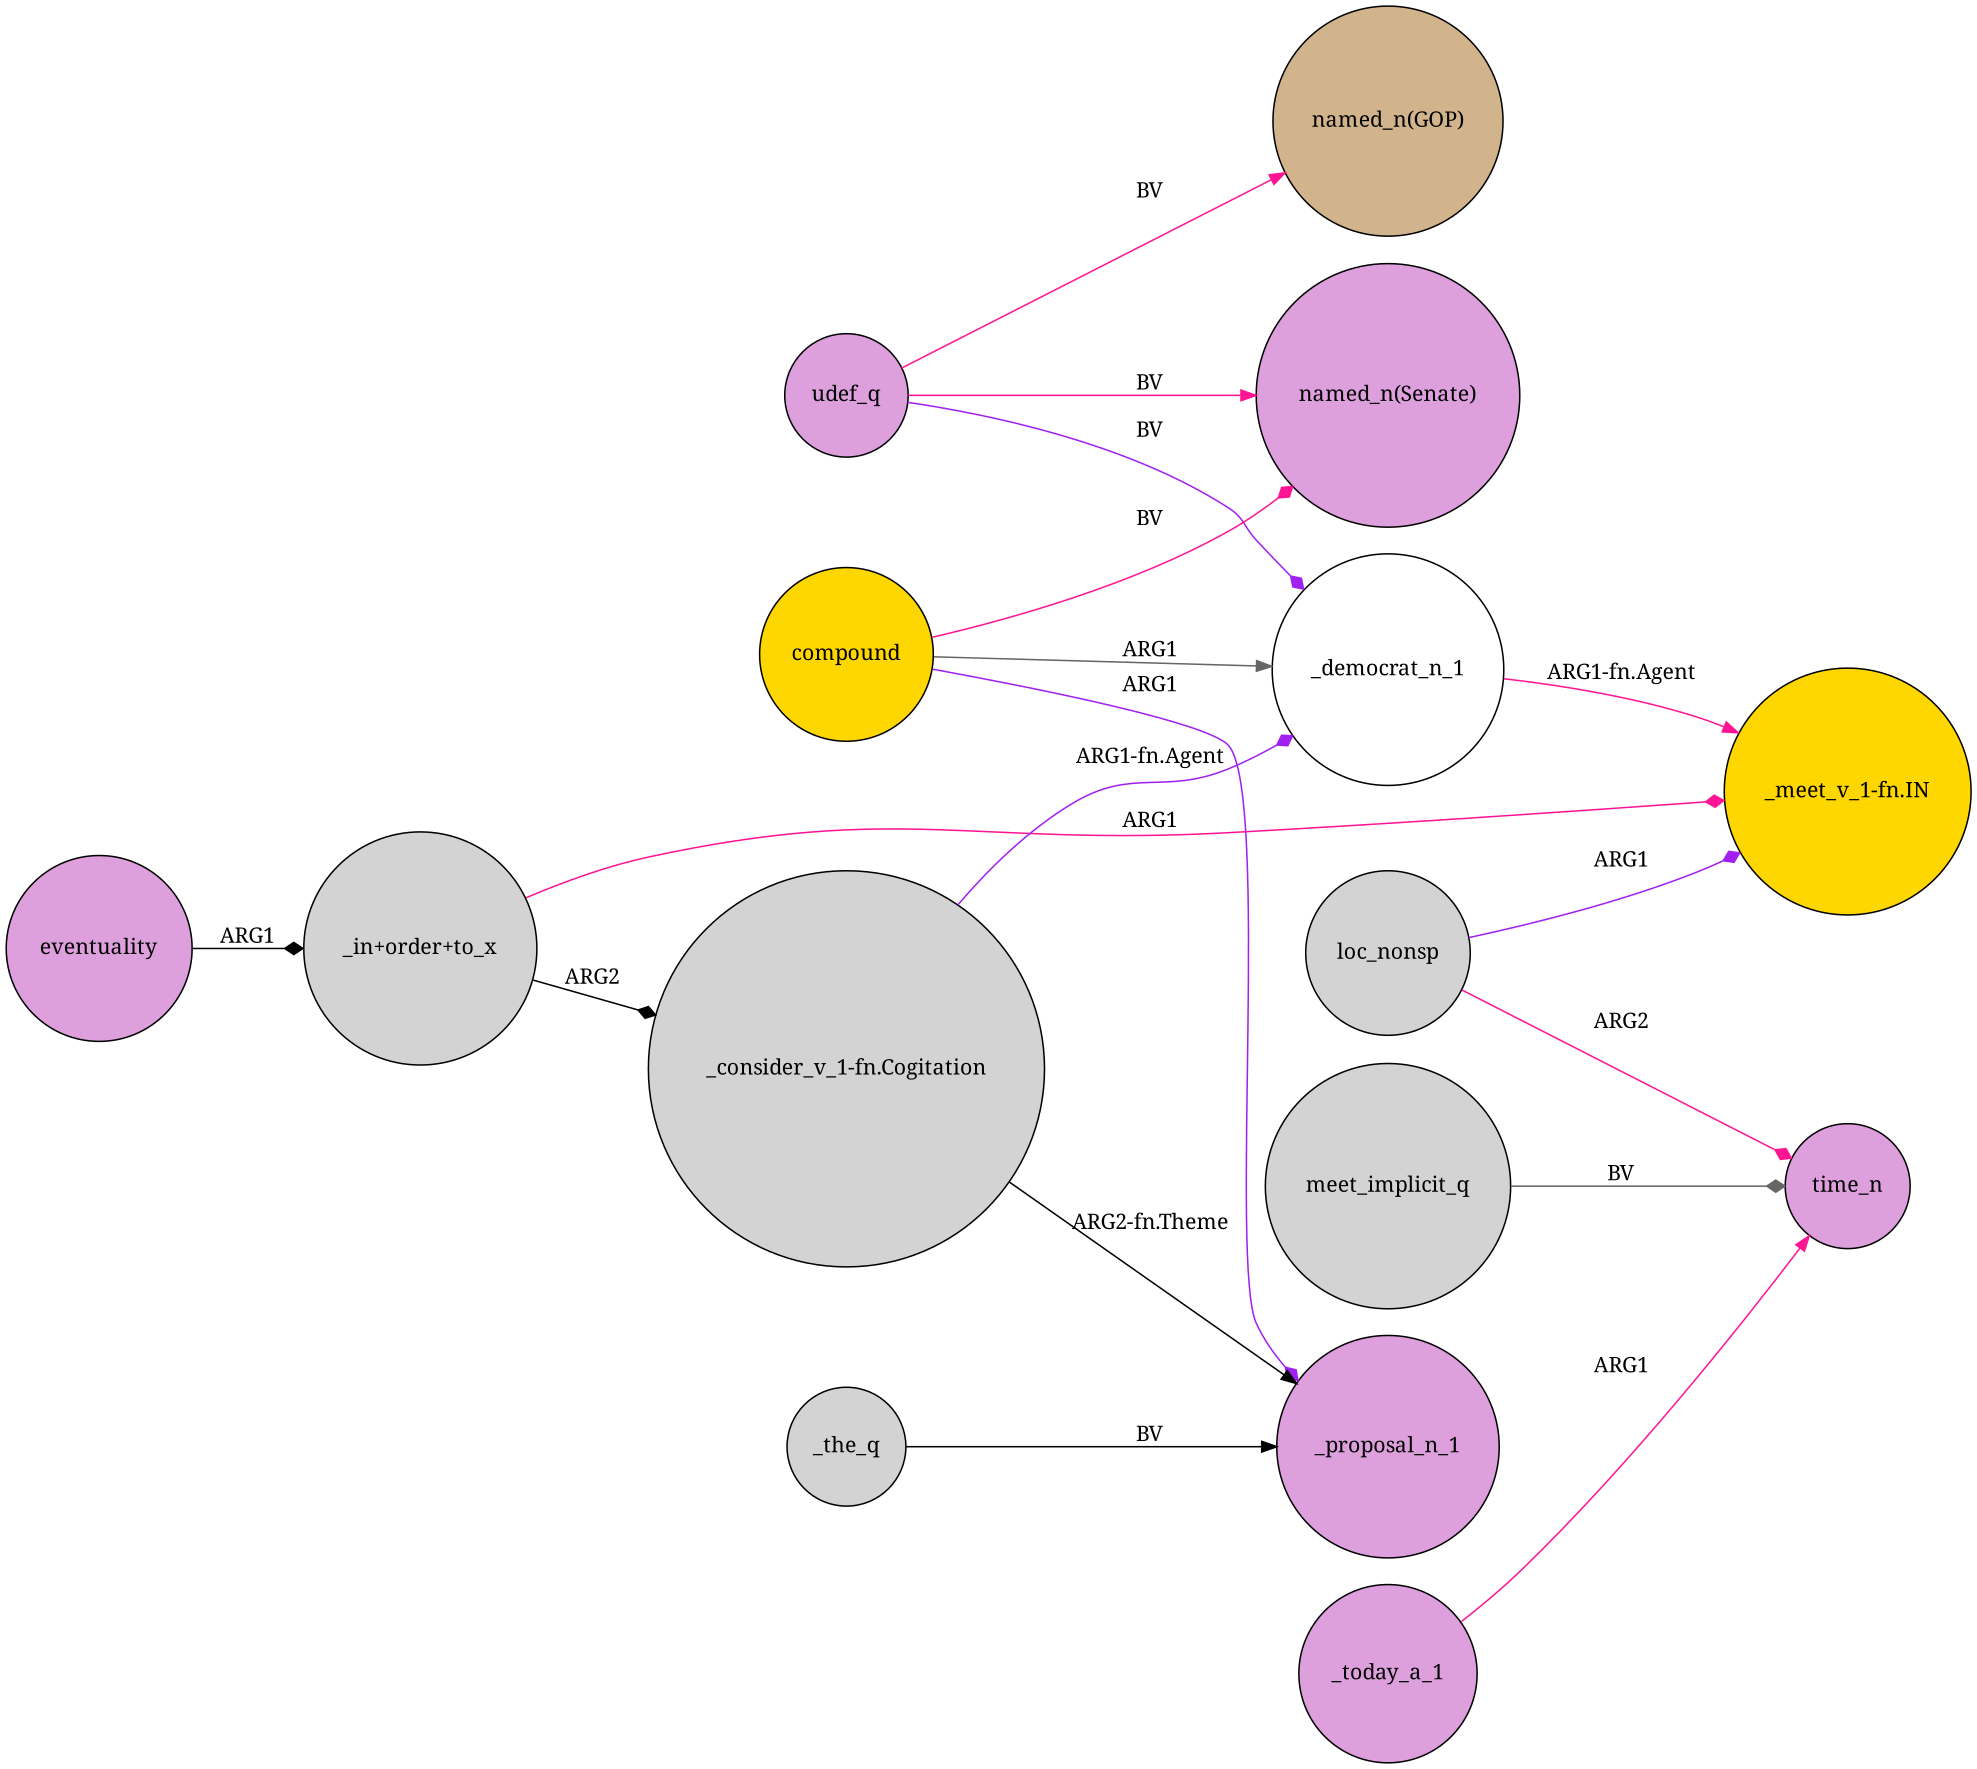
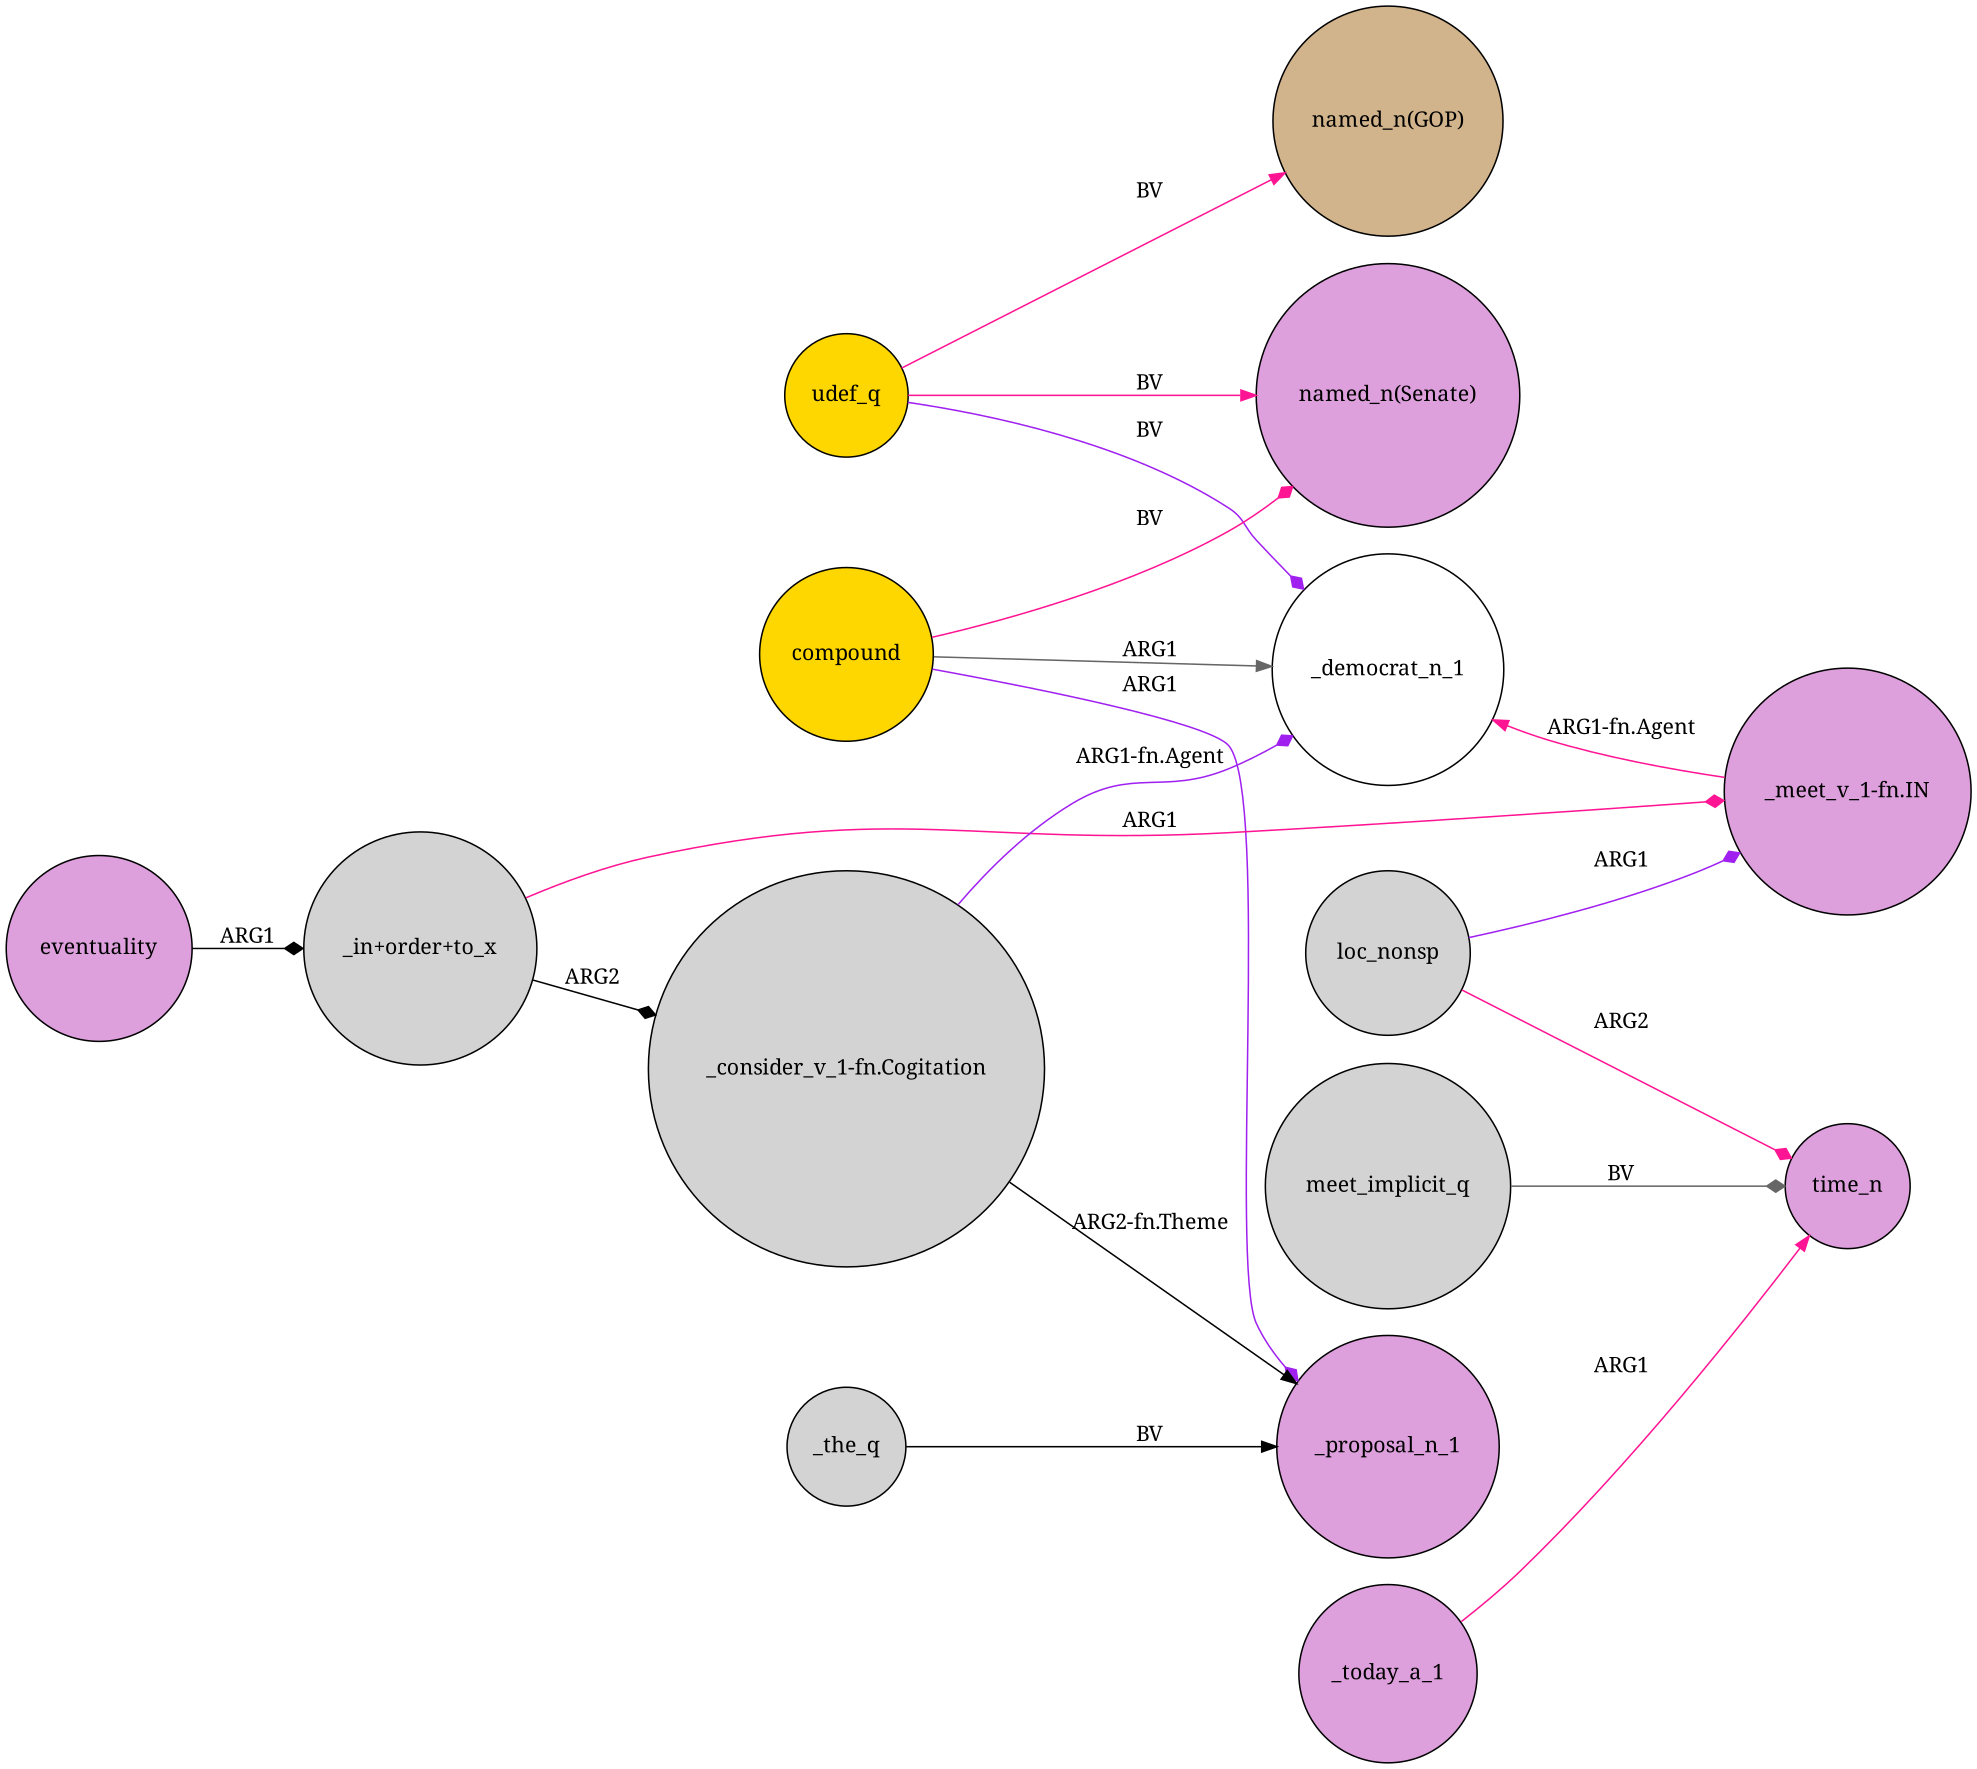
(846, 395) -> (846, 395)
(1615, 696) -> (1614, 757)
(1848, 792) -> (1848, 792)
